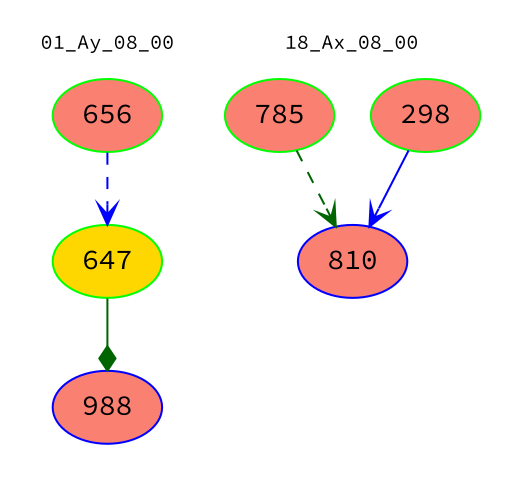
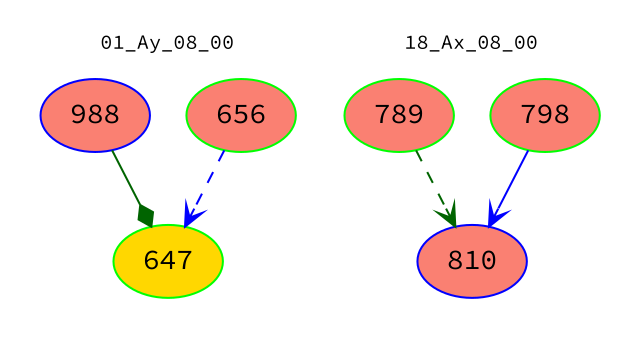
(280, 116) -> (399, 116)
(426, 116) -> (545, 116)
(107, 322) -> (126, 178)
